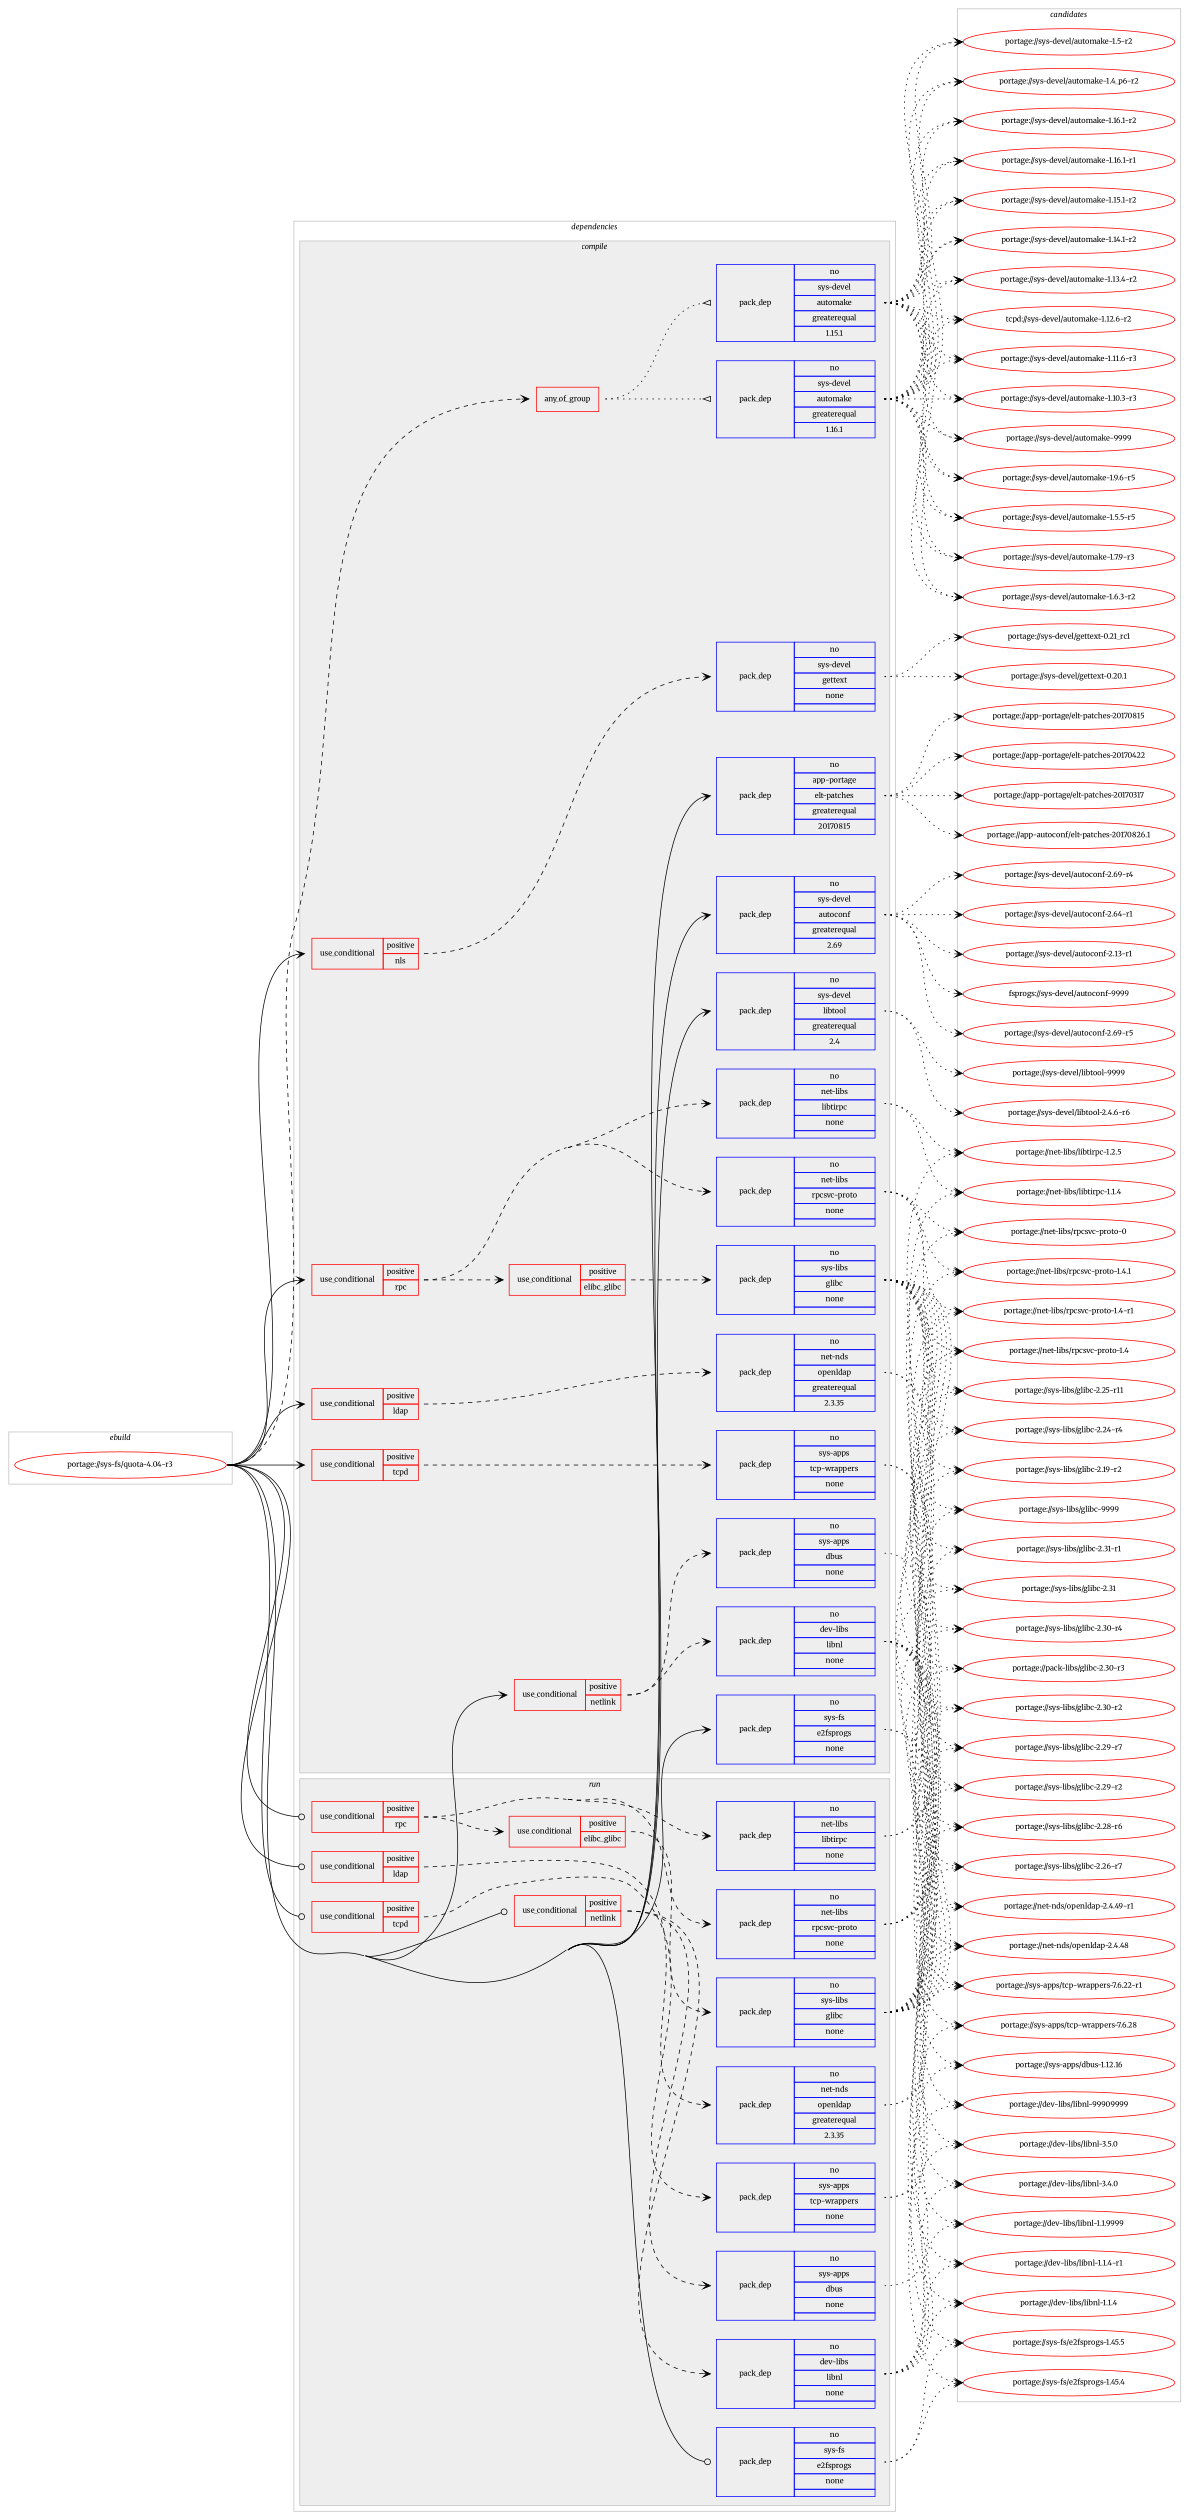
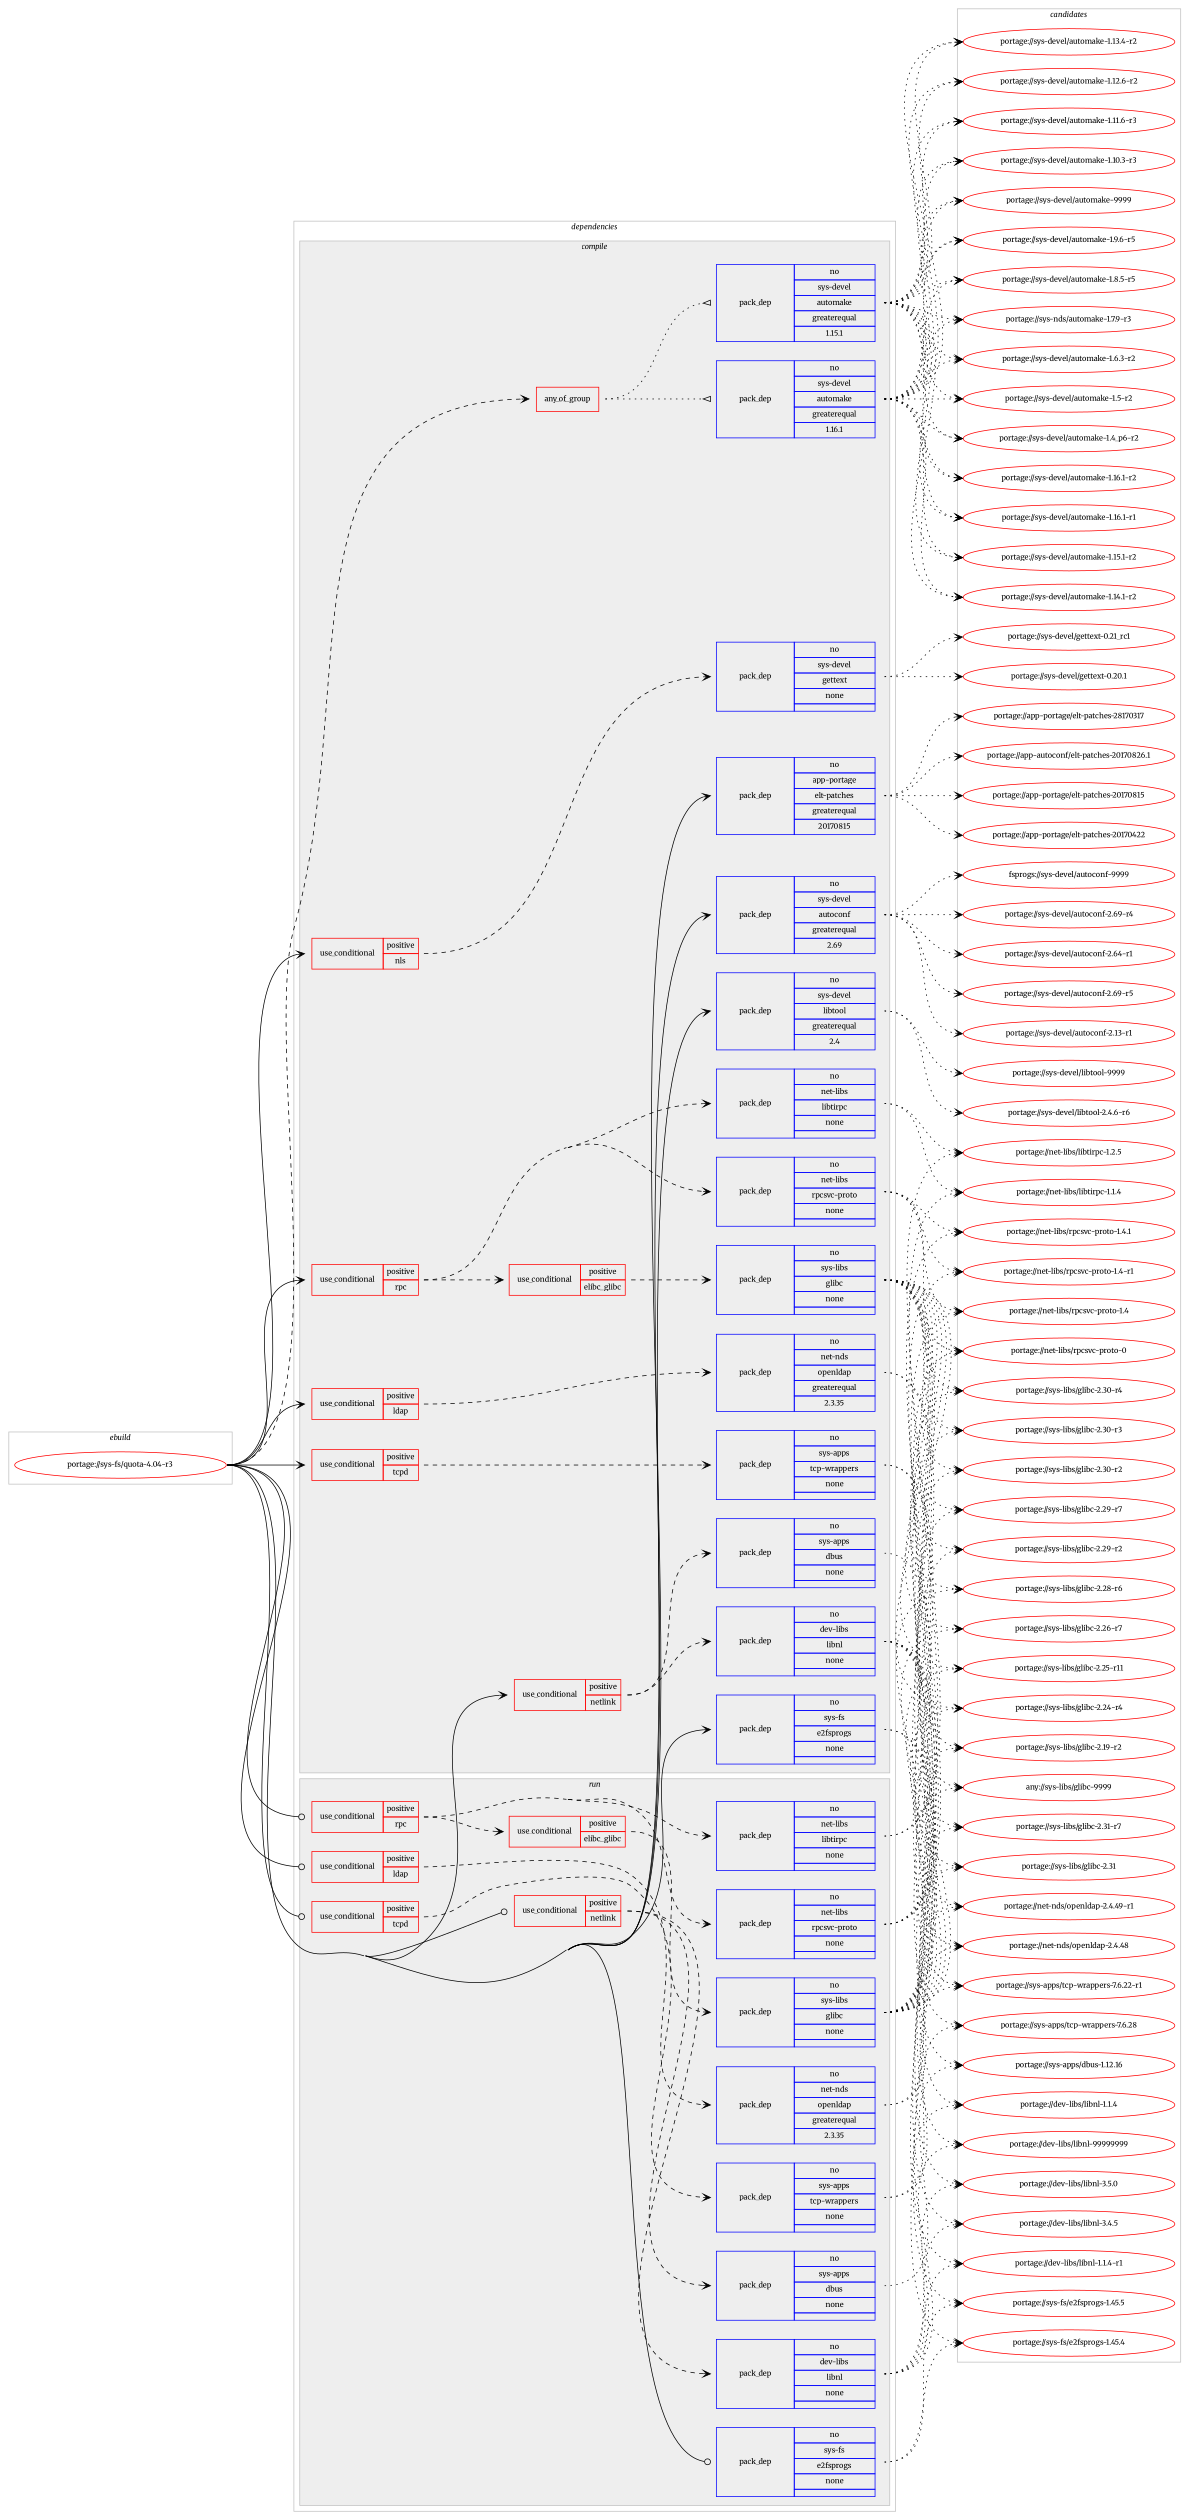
(1069, 320) -> (1069, 82)
(1069, 518) -> (1069, 280)
(1069, 558) -> (1069, 320)
(1069, 796) -> (1069, 716)
(1069, 1510) -> (1069, 1788)
(1069, 1550) -> (1069, 1827)
(1069, 1669) -> (1069, 1431)
(1069, 2105) -> (1069, 2145)
(1069, 2184) -> (1069, 2224)
(1069, 2224) -> none
